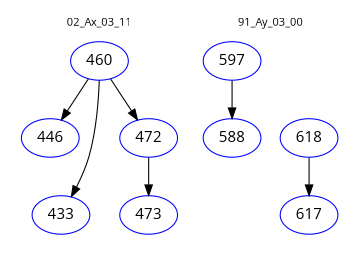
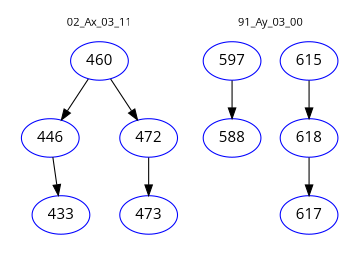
none -> (309, 61)
(94, 135) -> (55, 171)
